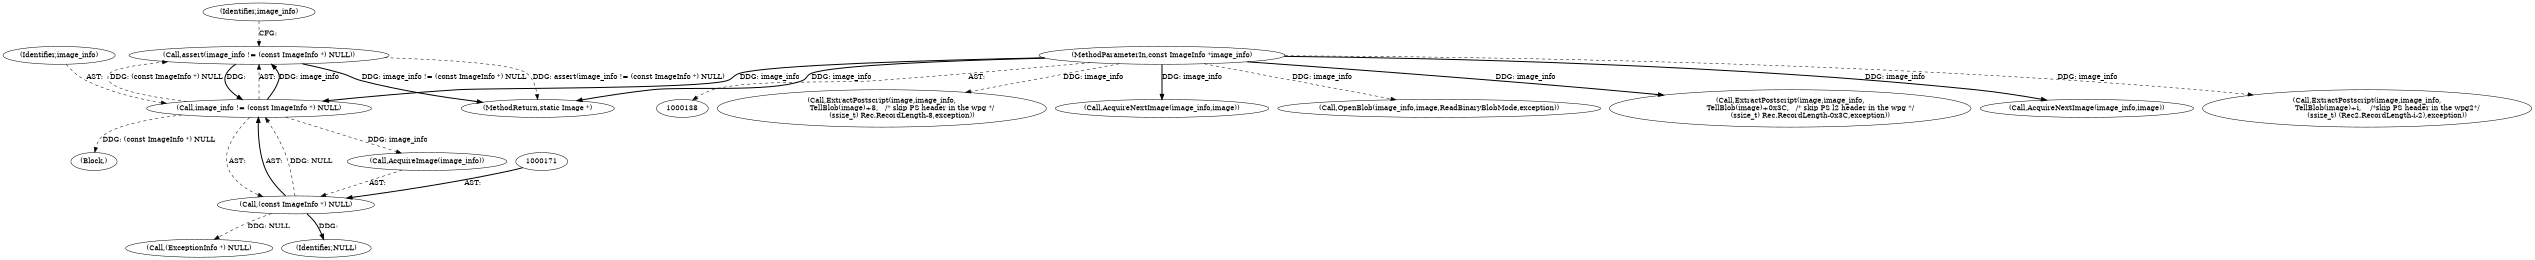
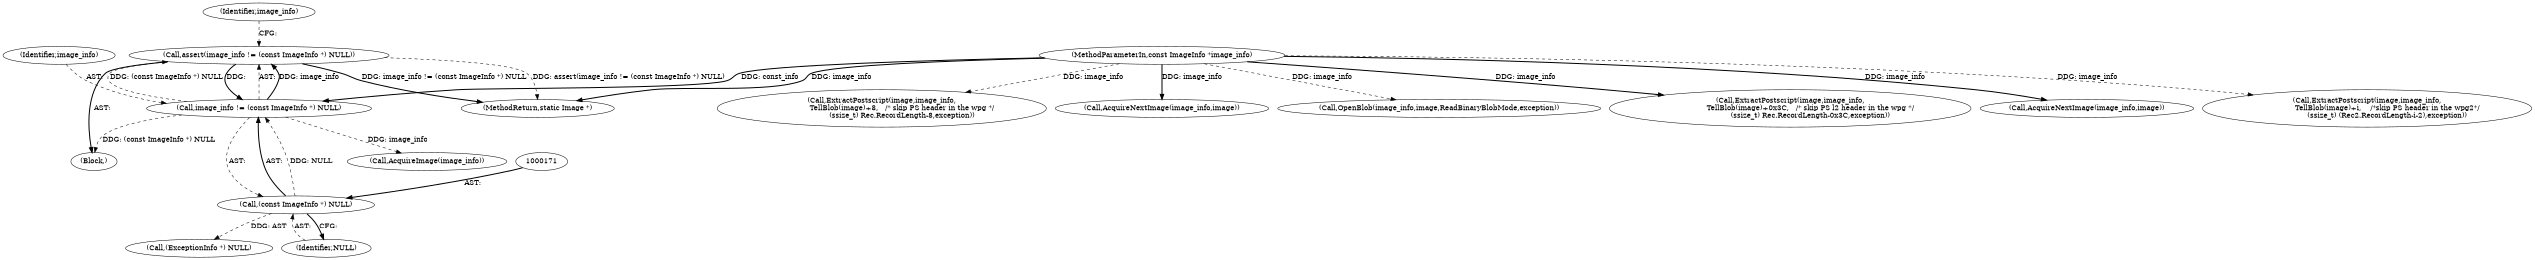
(770, 77) -> (770, 77)
none -> (101, 79)
(682, 108) -> none
(364, 182) -> (295, 232)
(269, 227) -> (269, 227)
(330, 227) -> (330, 227)
